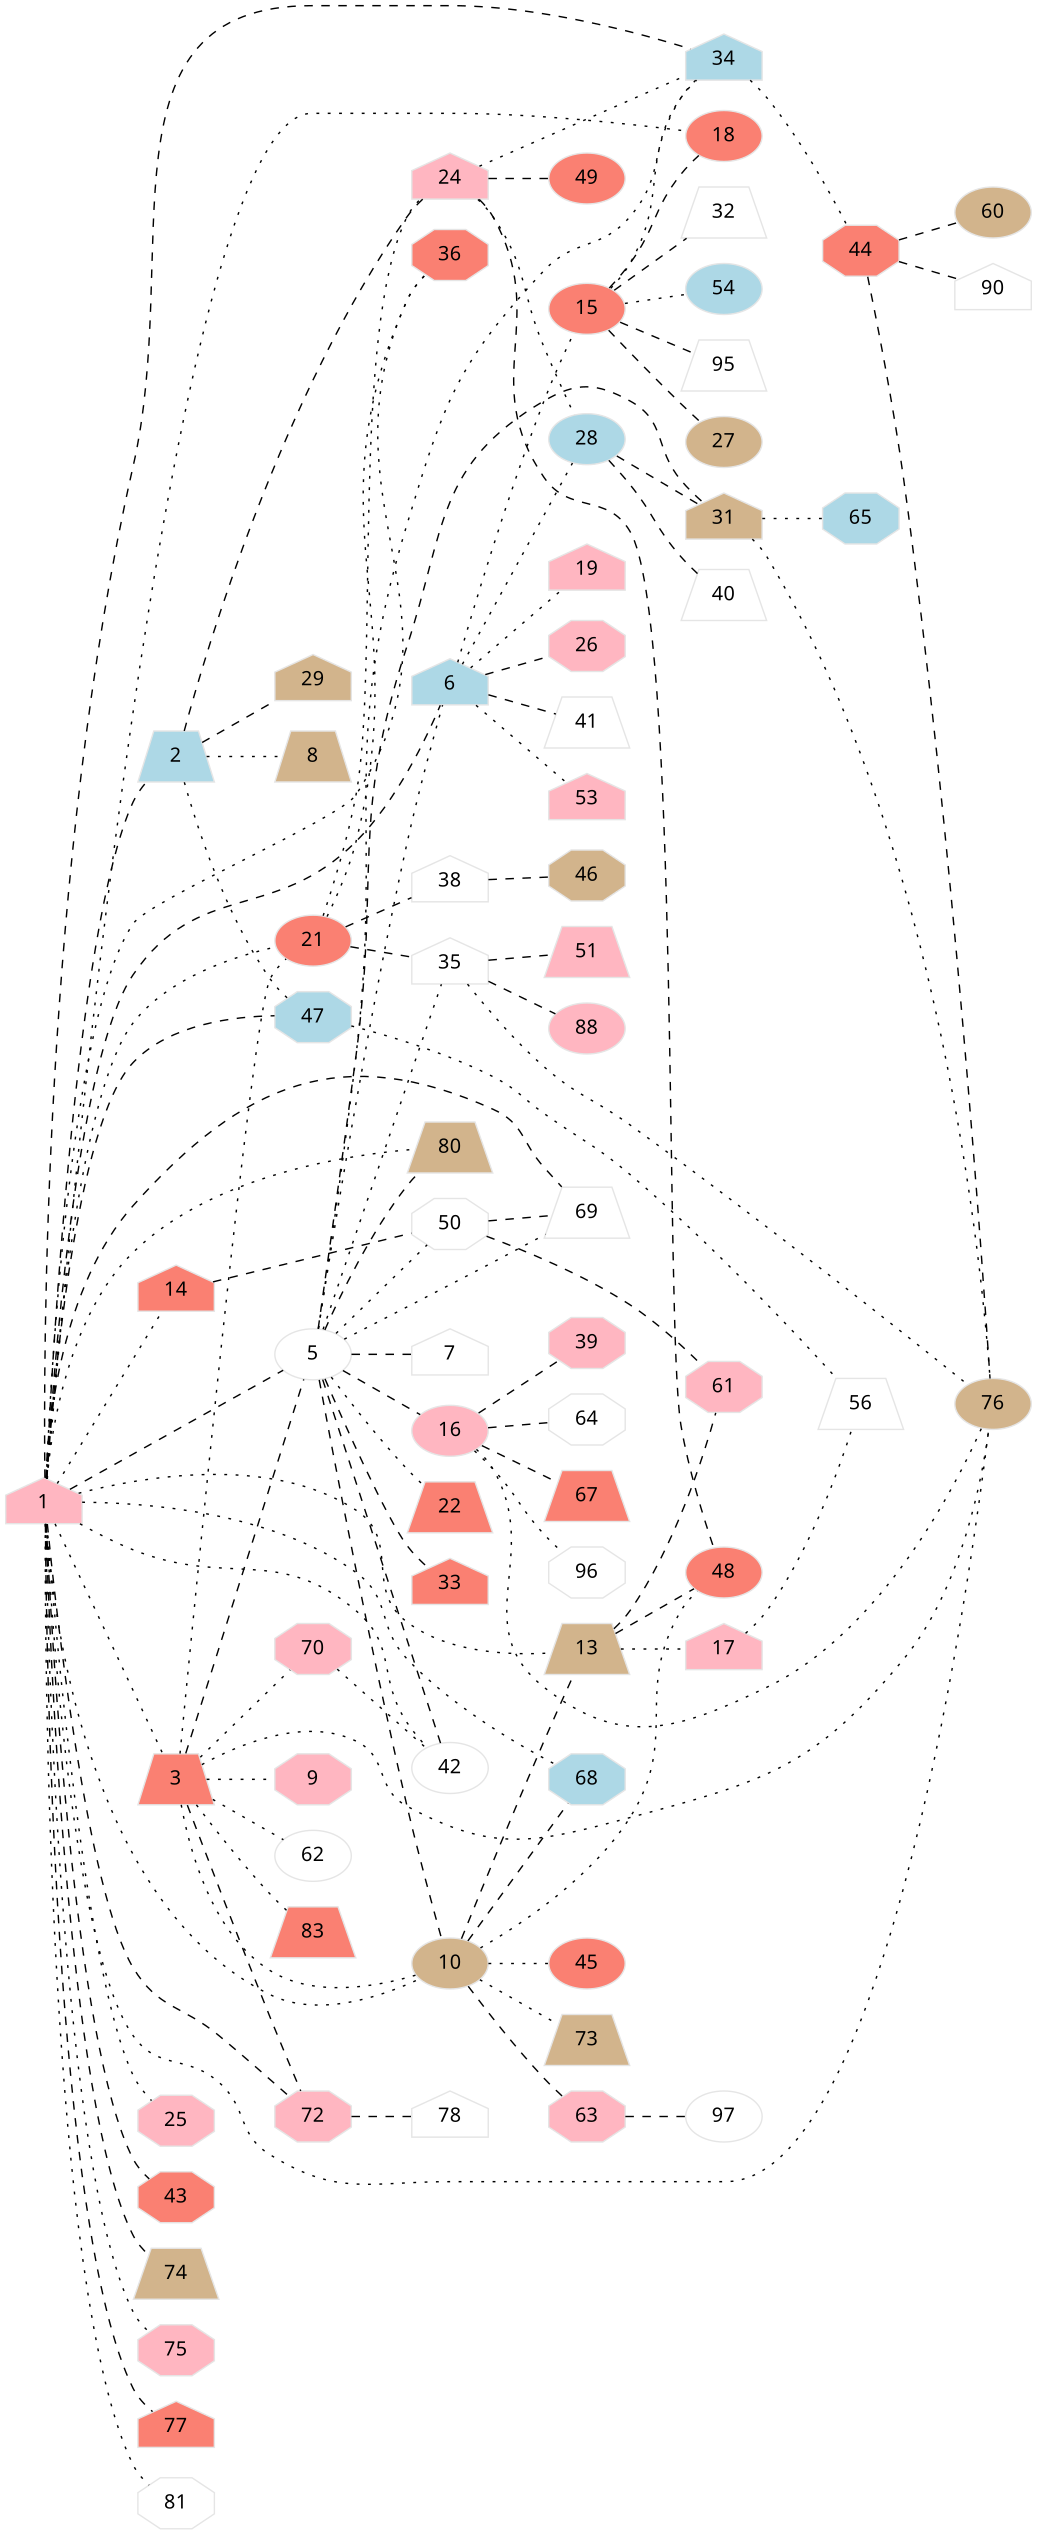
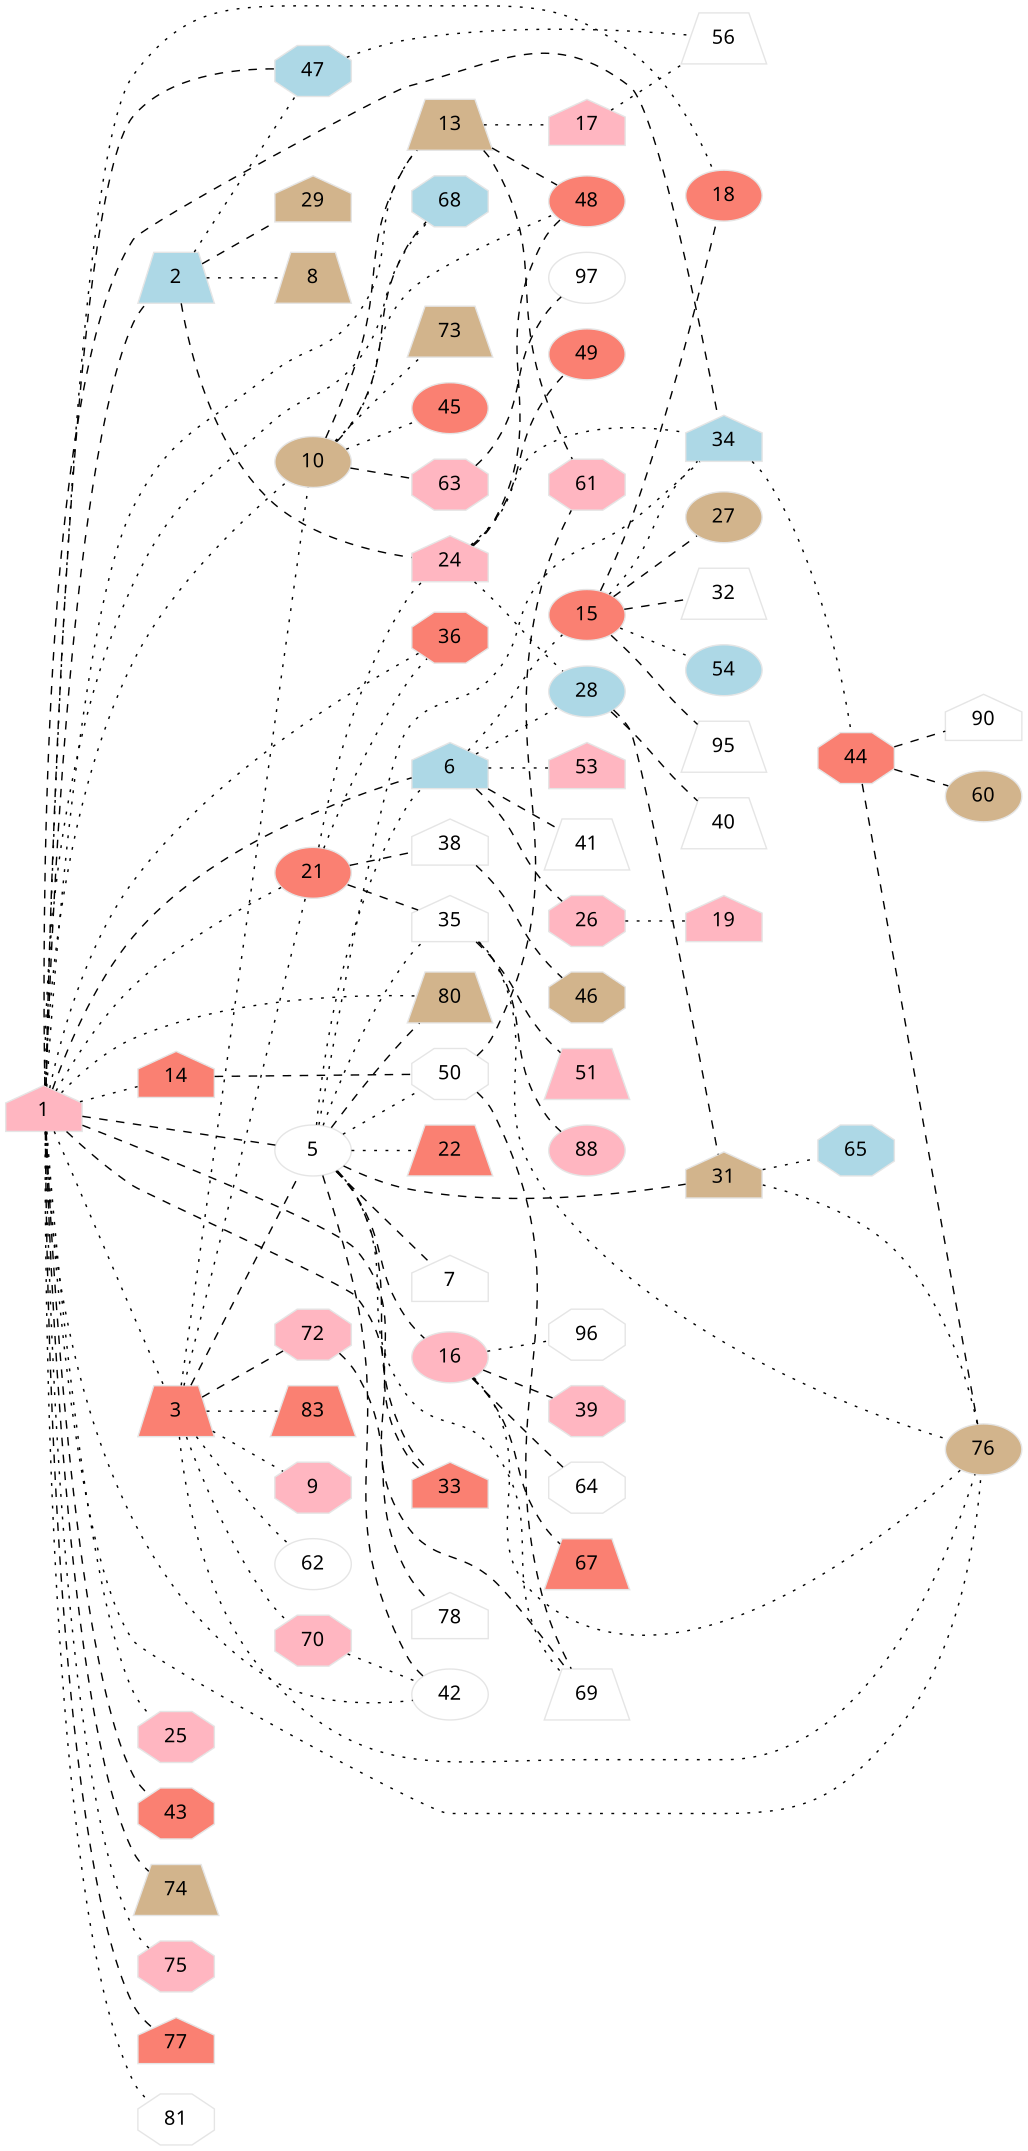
(516, 629) -> (655, 921)
(375, 1660) -> none
(95, 1849) -> (320, 1227)
